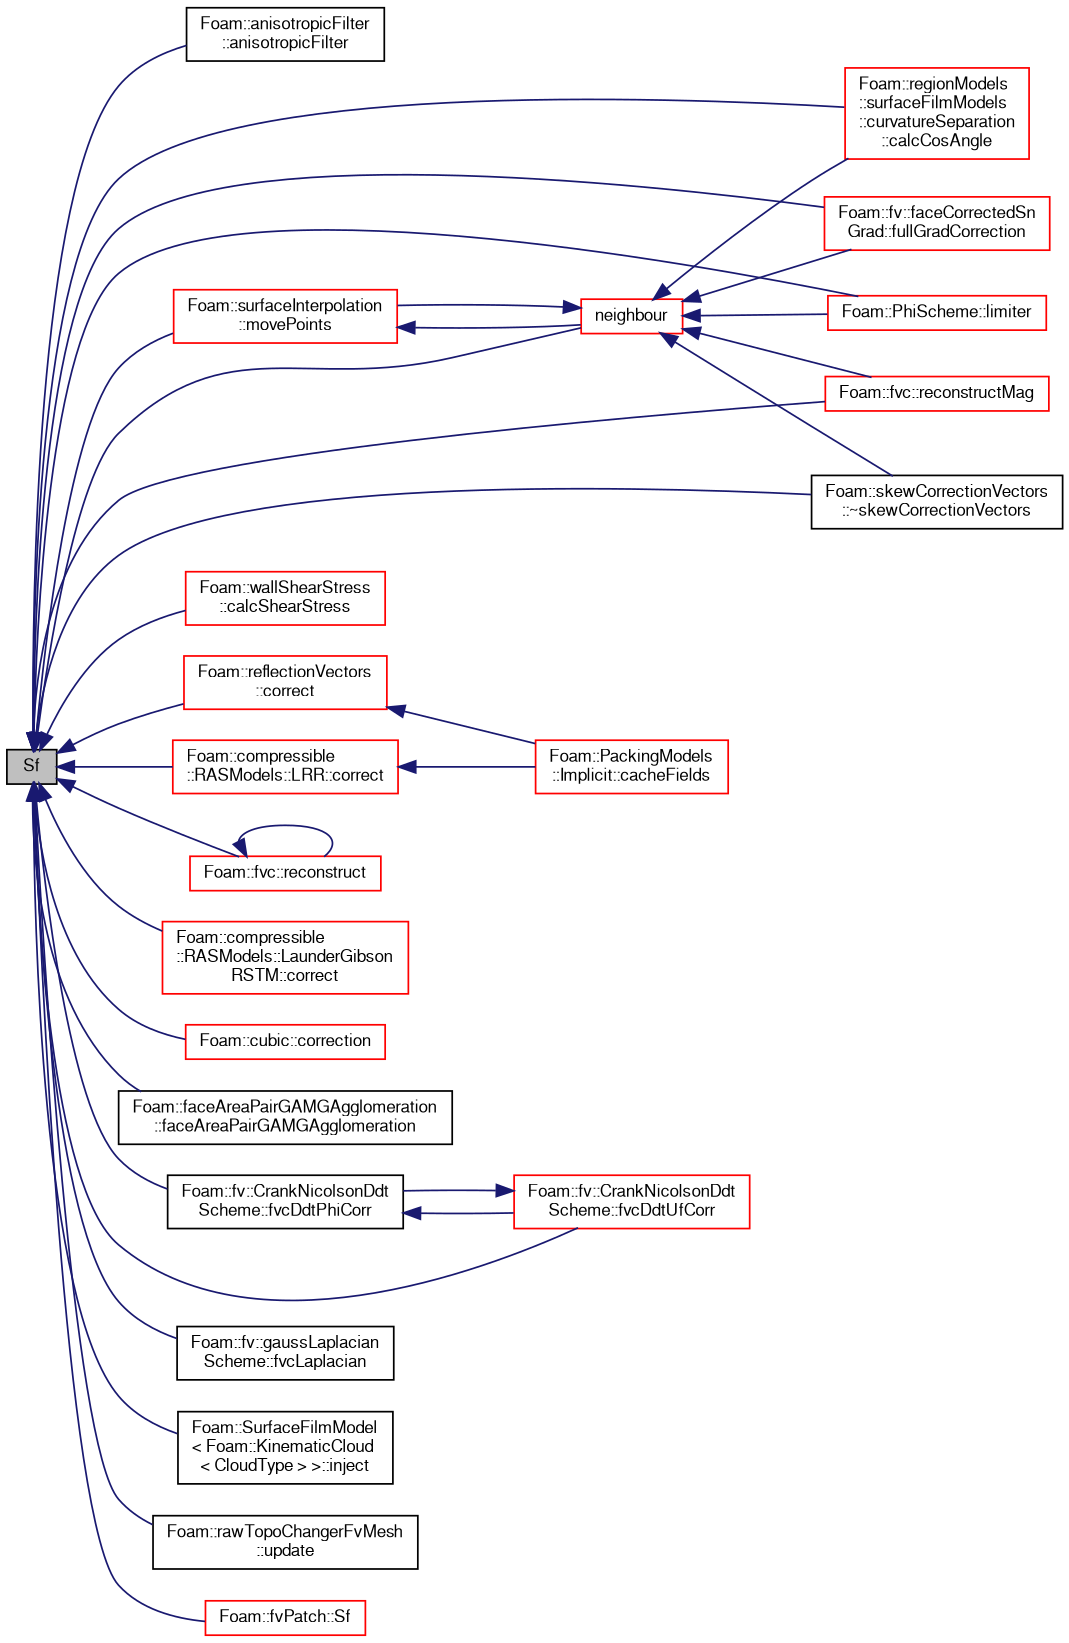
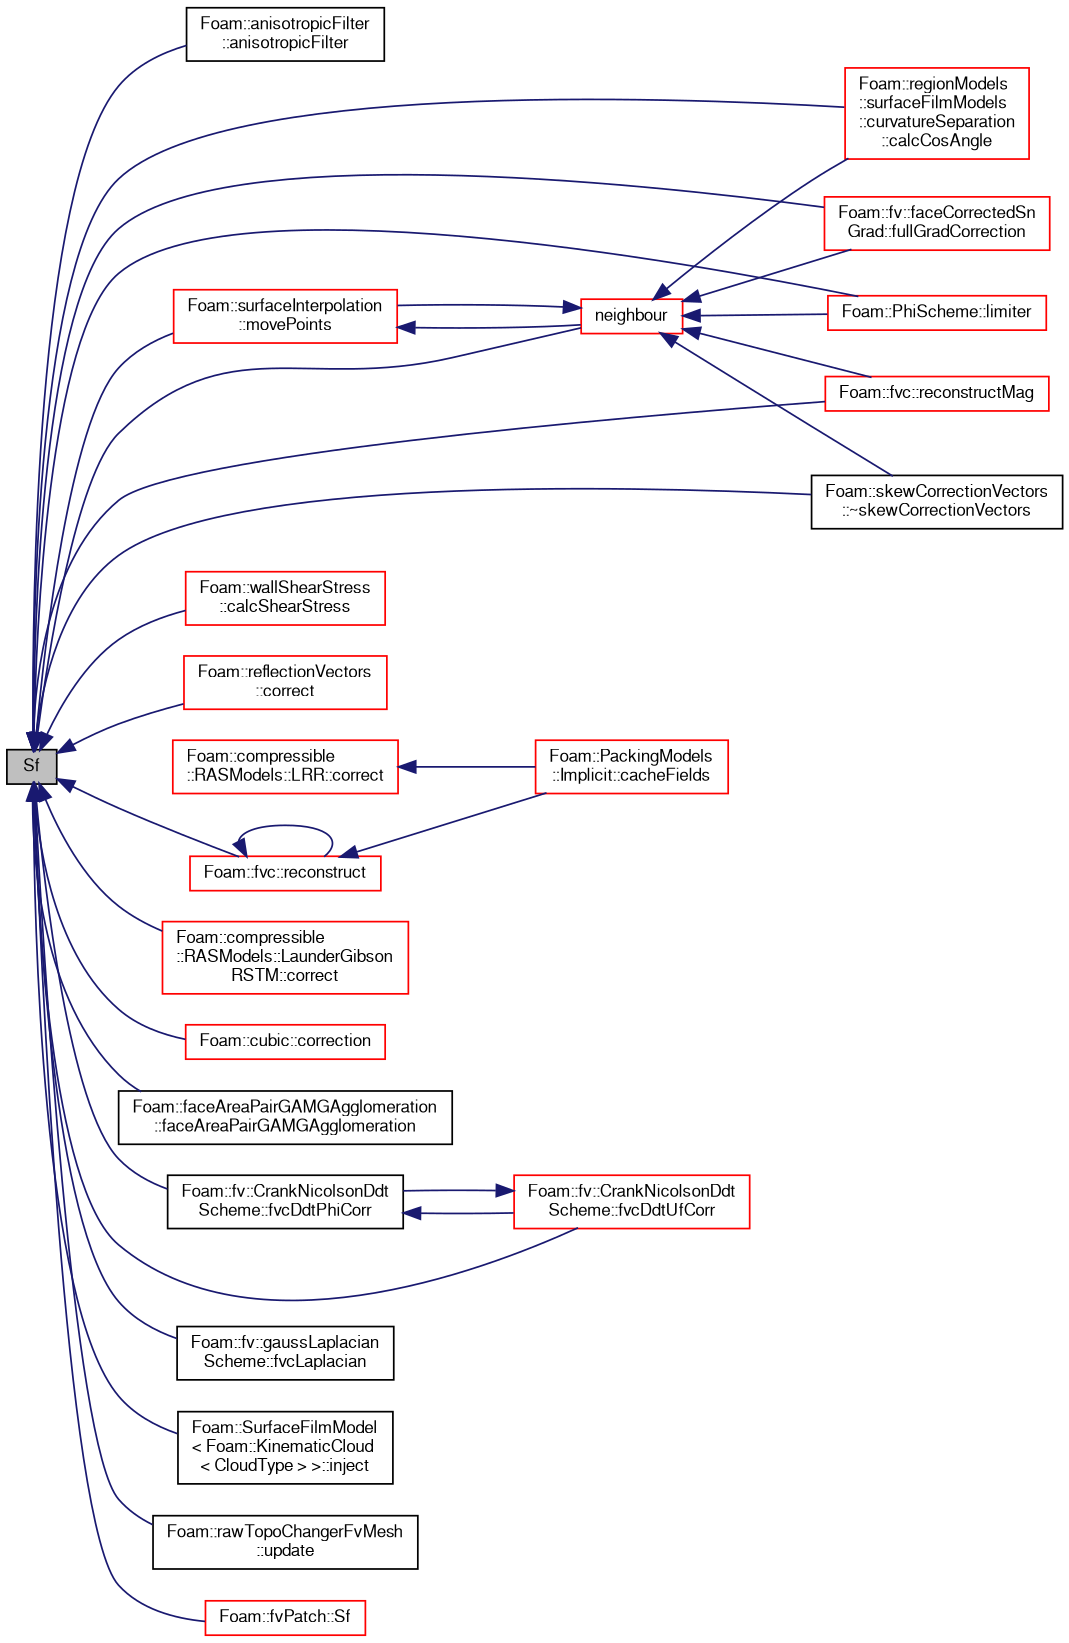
(470, 727) -> (452, 822)
(124, 767) -> none
